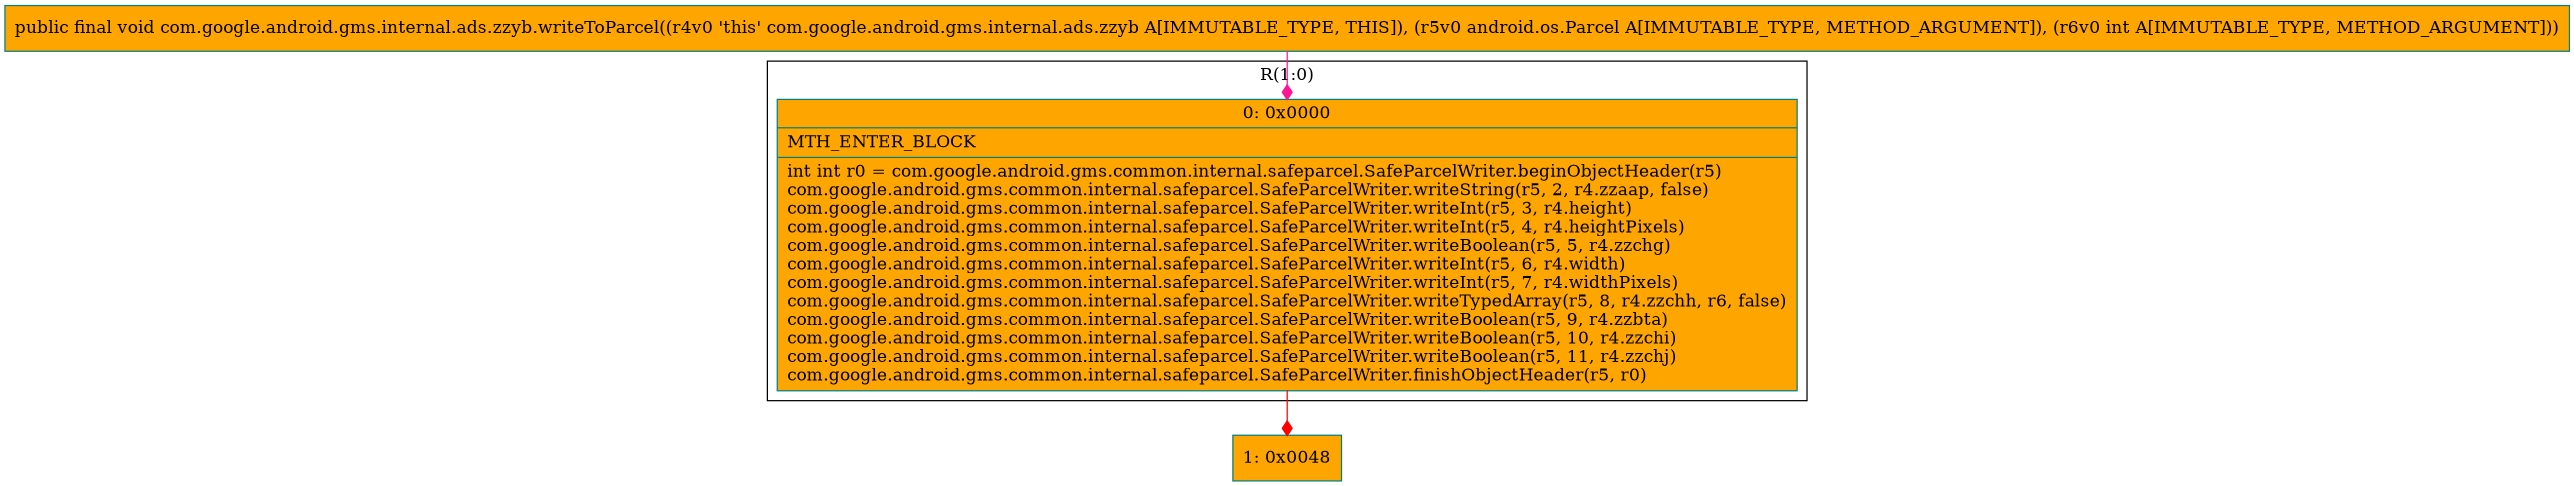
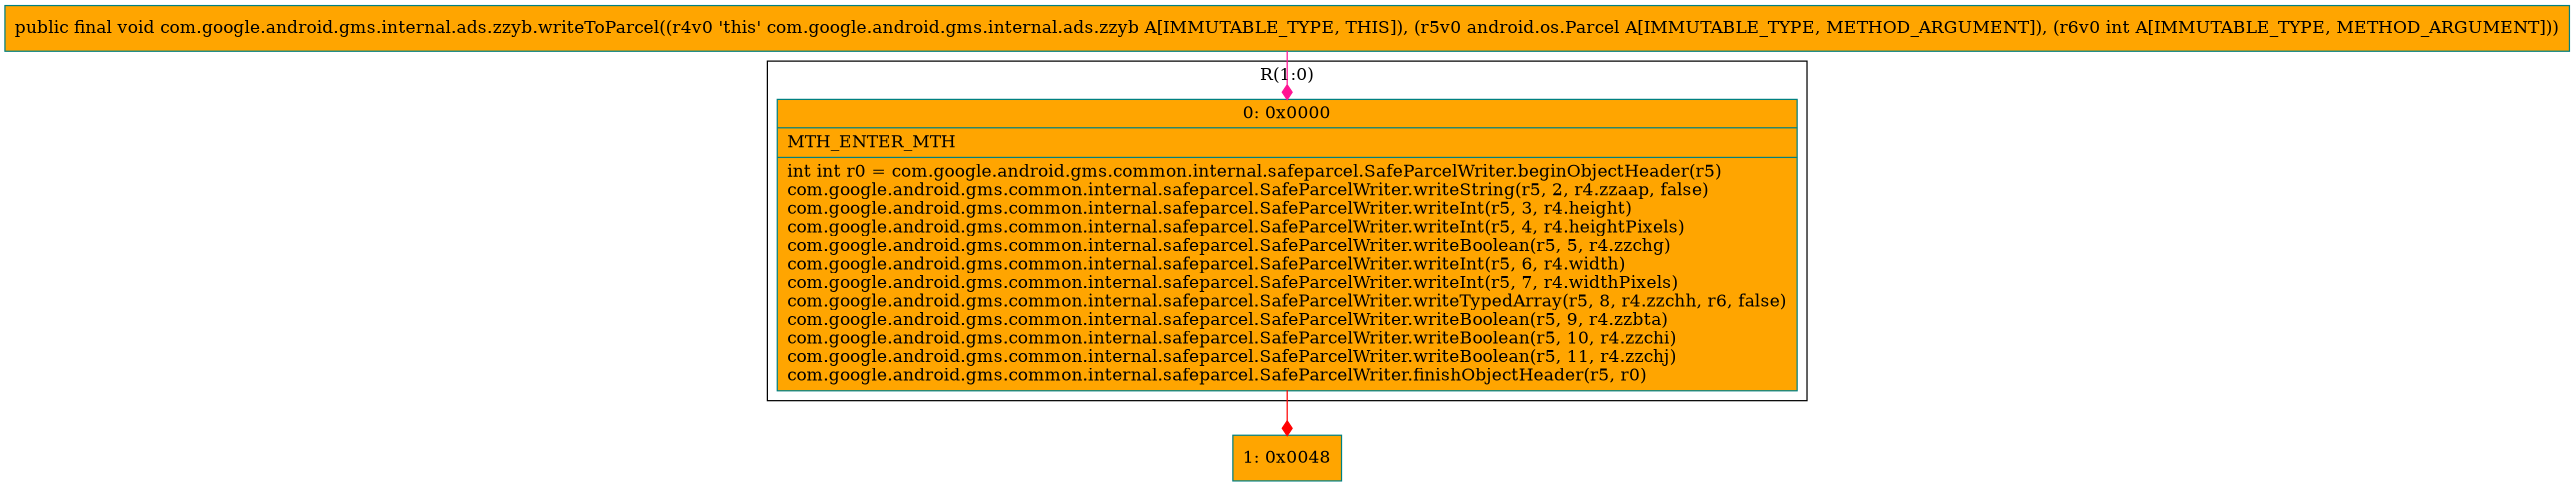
(882, 142) -> (872, 142)
